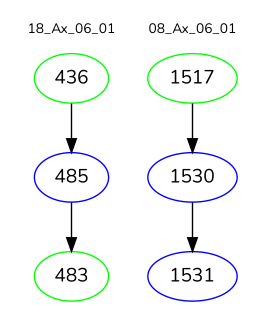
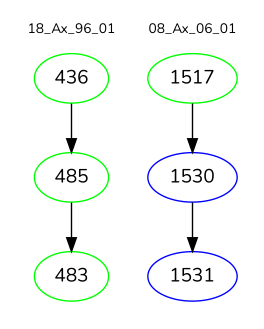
(72, 30) -> (72, 30)
(72, 177) -> (72, 177)
